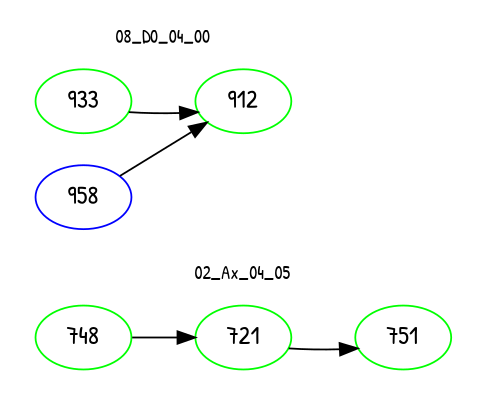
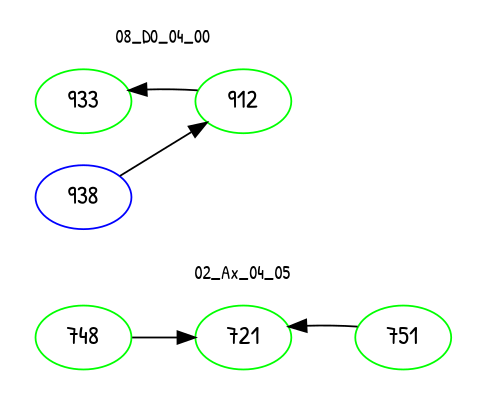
(154, 113) -> (172, 89)
(83, 197) -> (83, 197)
(314, 349) -> (332, 326)
